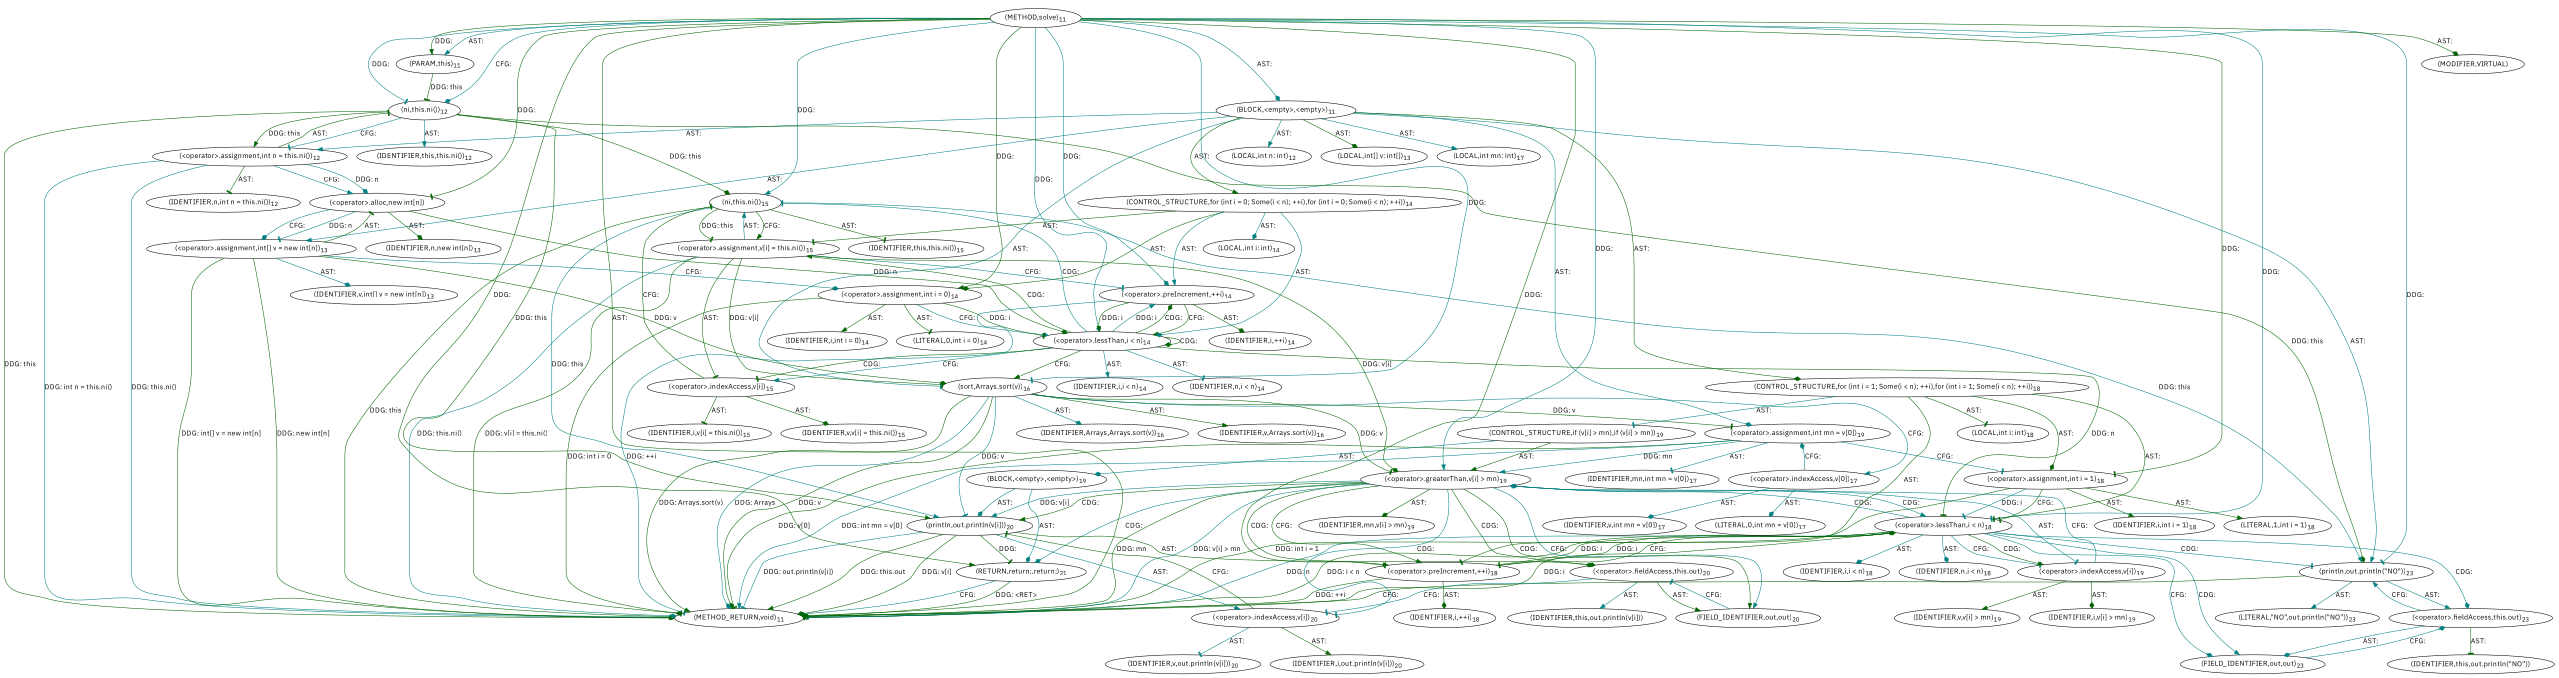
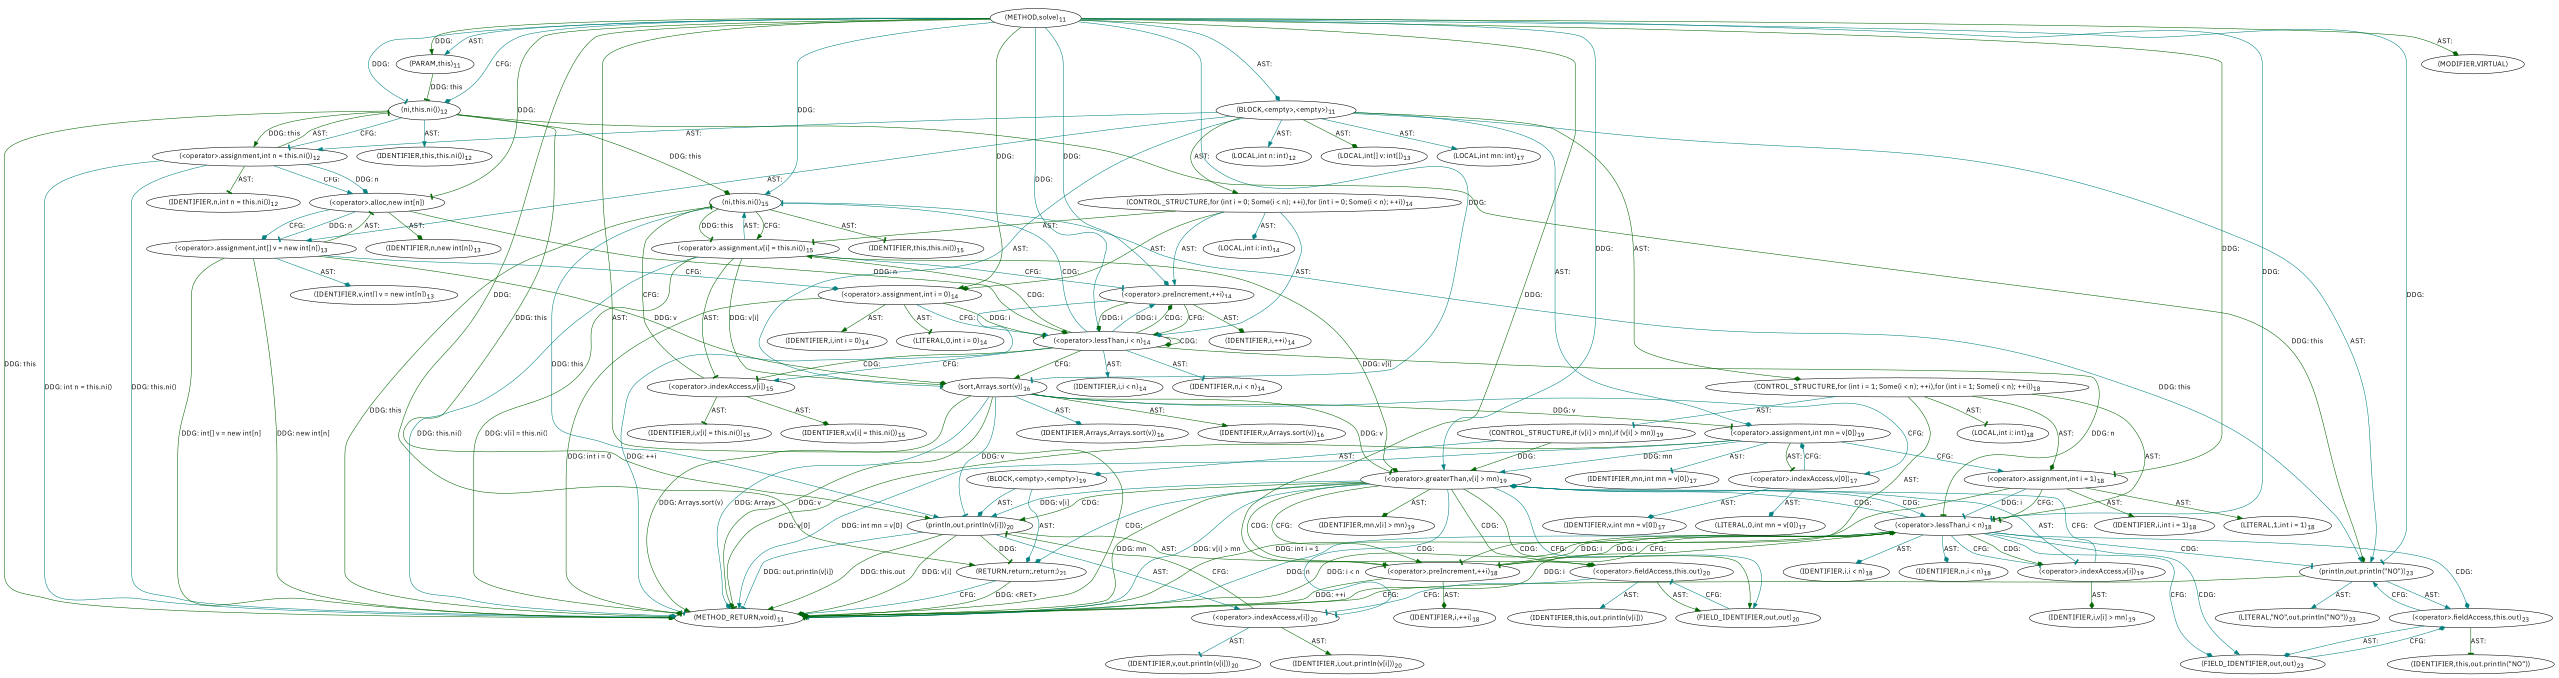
none -> (1786, 456)
(1527, 457) -> (1527, 457)
(1924, 457) -> (1924, 457)
(1957, 618) -> none
